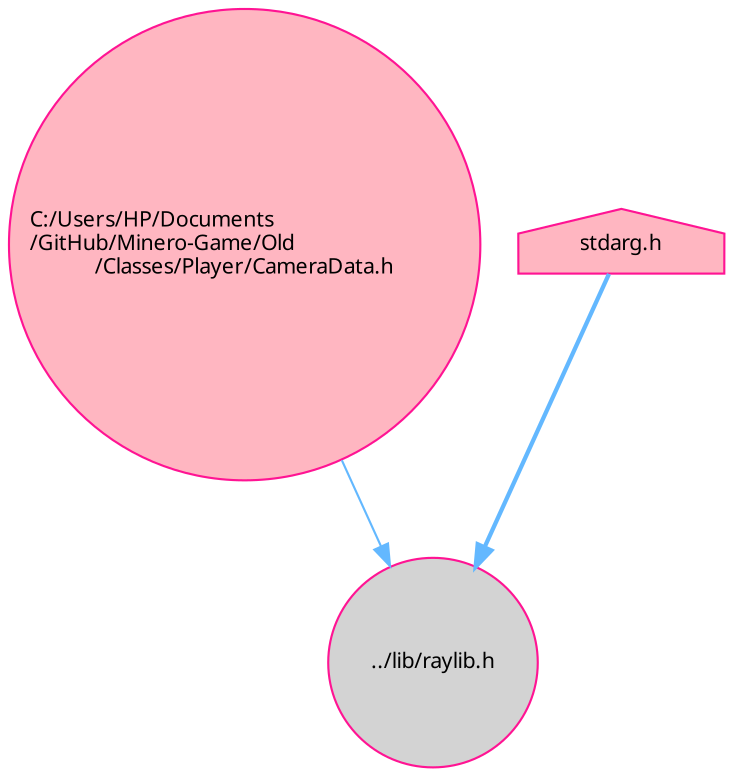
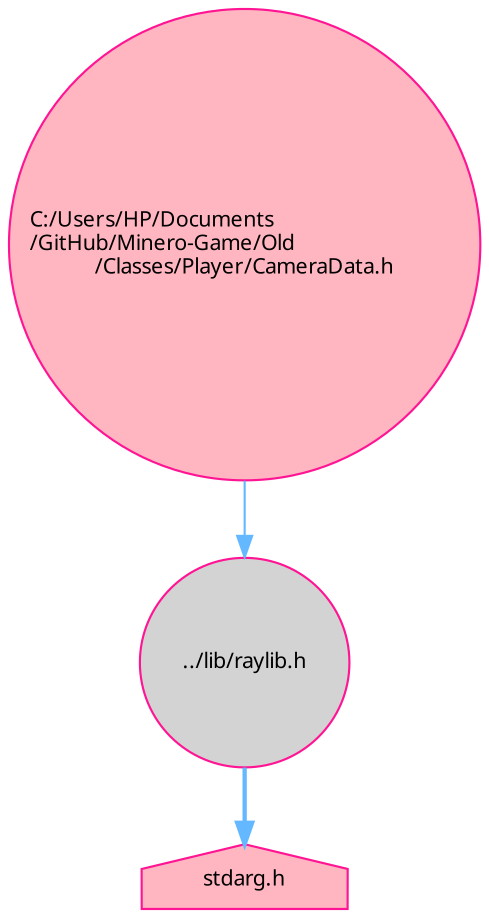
(547, 410) -> (245, 795)
